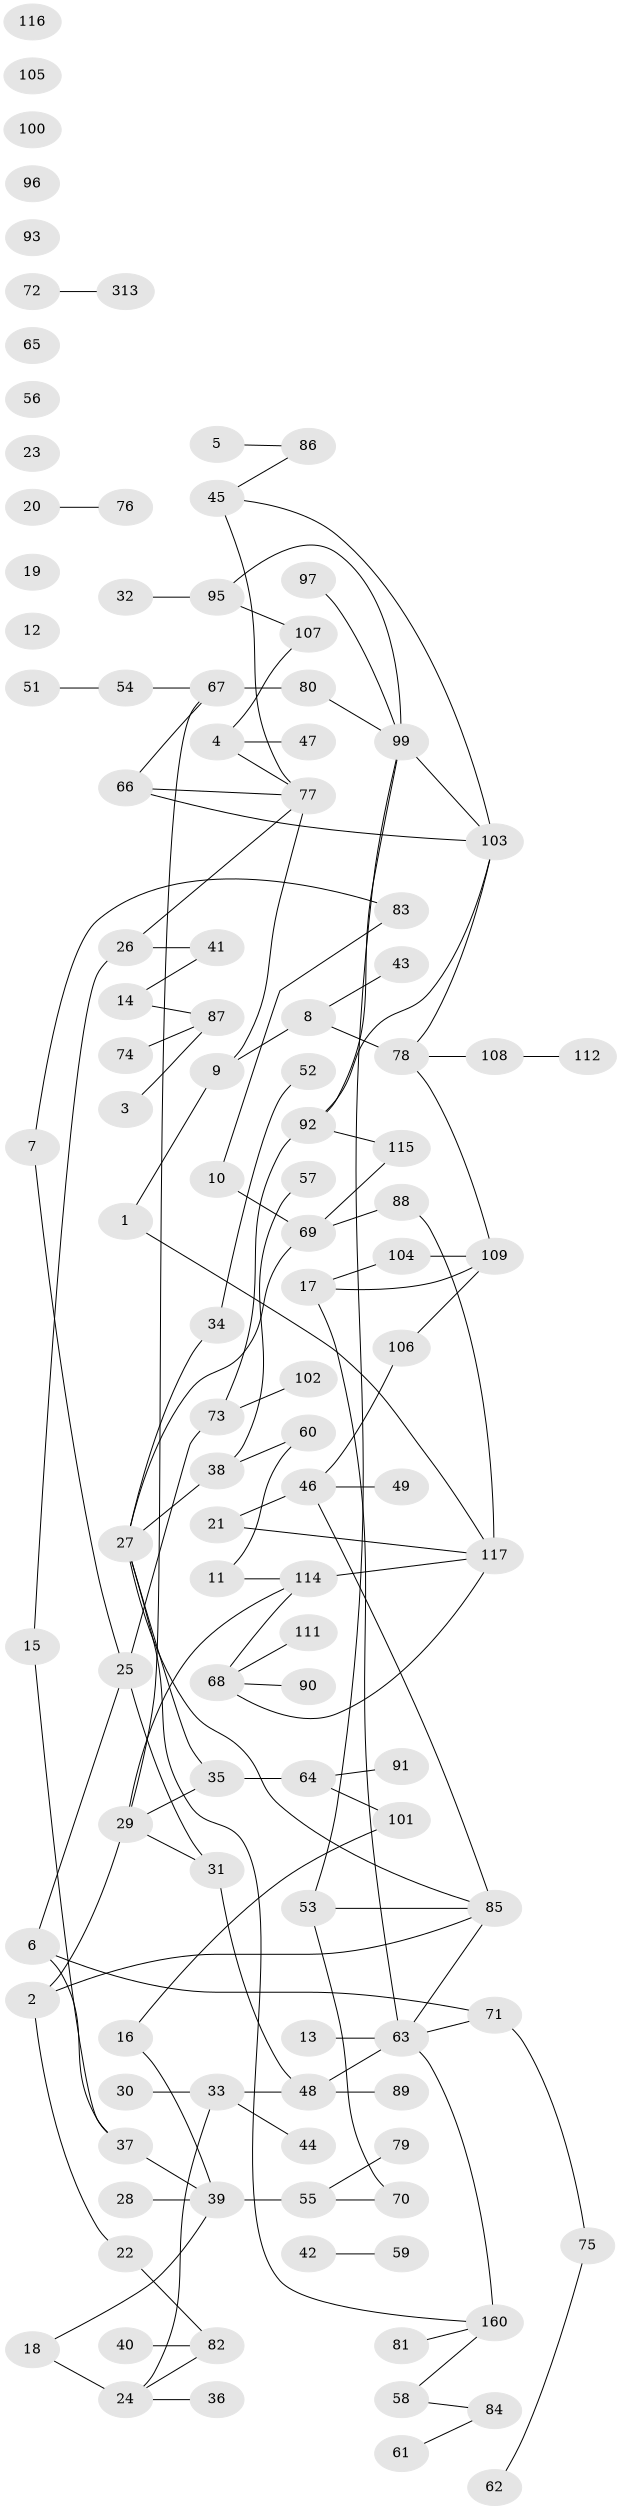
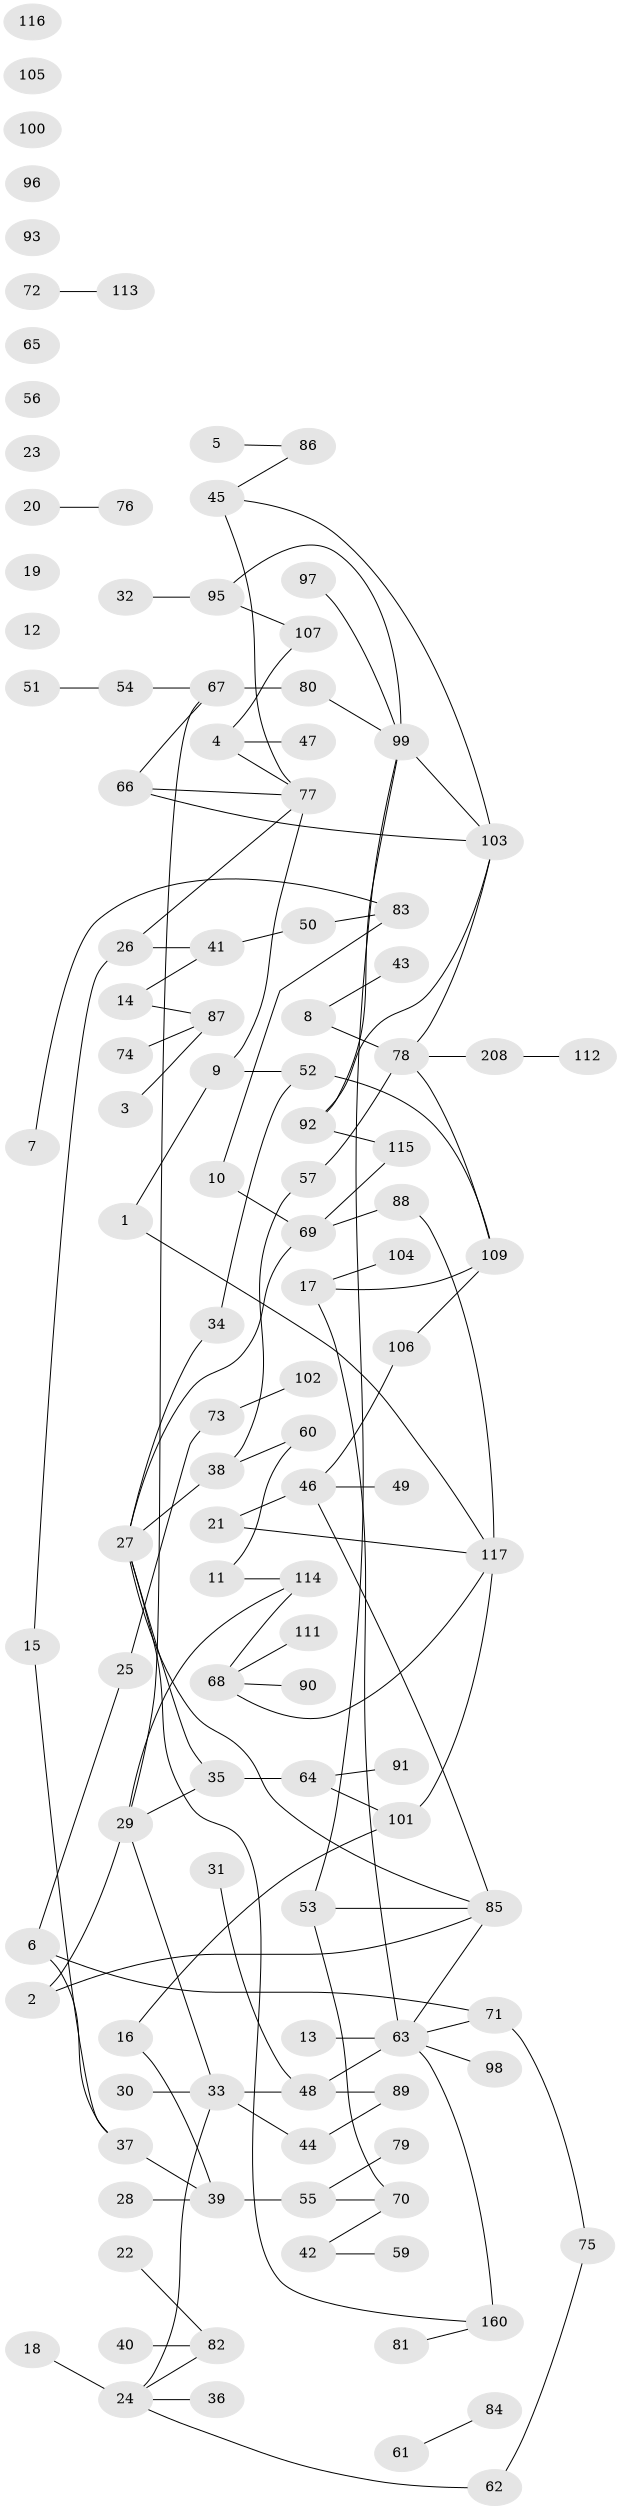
(126, 292) -> (126, 292)
none -> (309, 926)
(271, 1040) -> (263, 1072)
(495, 1057) -> (495, 1057)
none -> (364, 1116)
(450, 1256) -> (439, 1131)
(255, 1261) -> none
(68, 1411) -> none
(402, 1567) -> (470, 1695)
(160, 1775) -> none
(171, 1847) -> (173, 1964)
none -> (495, 2069)
none -> (359, 2117)
(59, 2134) -> none
none -> (355, 2227)
(141, 2290) -> none
(402, 2400) -> none
none -> (304, 2466)
